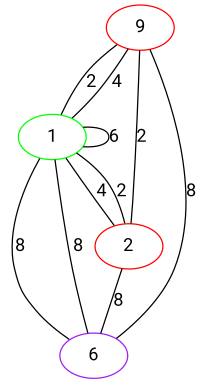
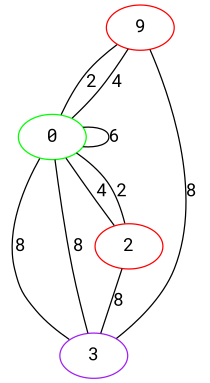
(52, 137) -> (52, 137)
(136, 137) -> none
(94, 356) -> (94, 356)
